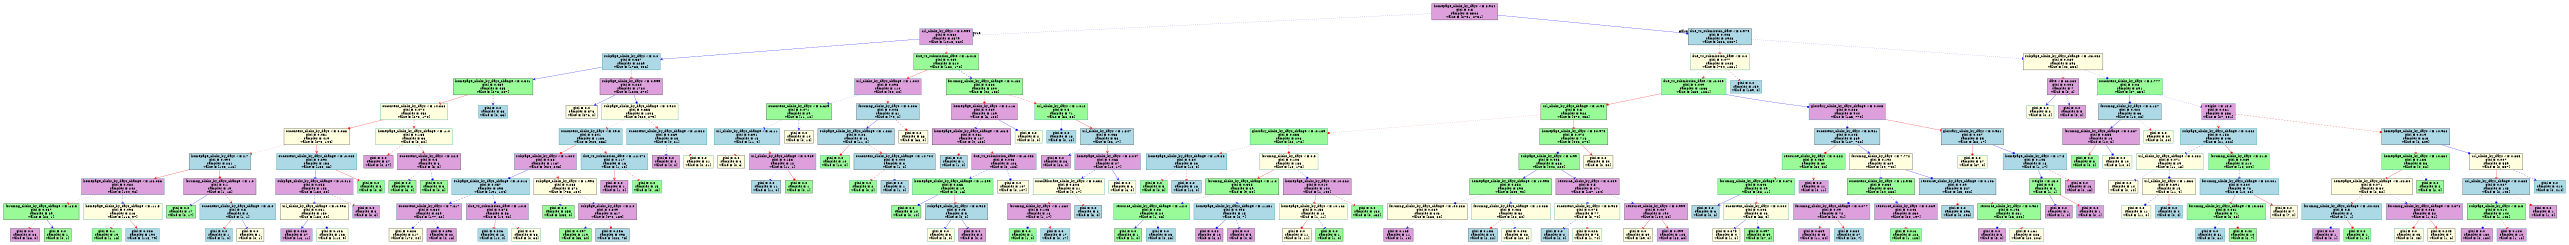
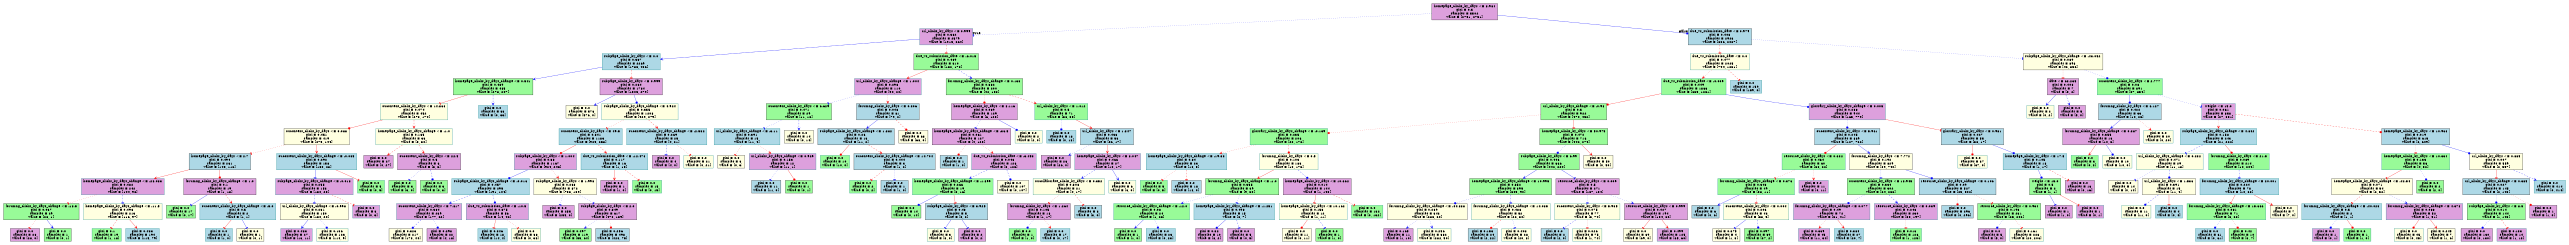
(558, 212) -> (558, 212)
none -> (1434, 235)
